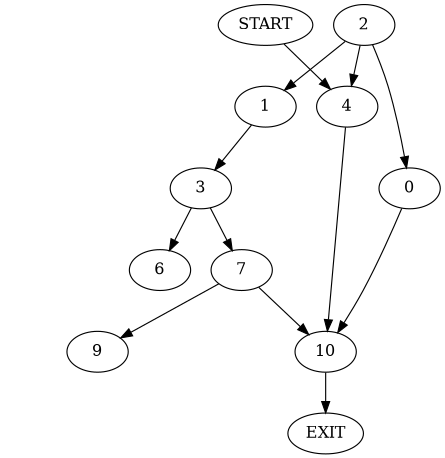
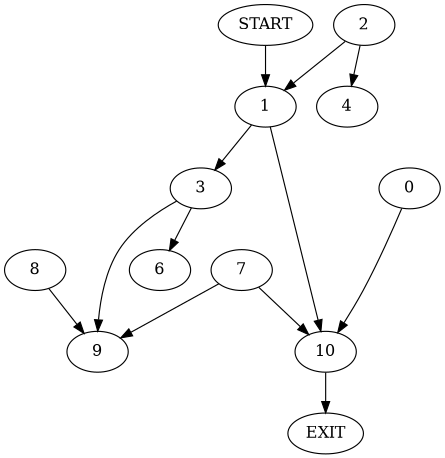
(303, 63) -> (266, 60)
(392, 100) -> none
(337, 223) -> (294, 223)
(219, 224) -> (120, 249)
none -> (35, 270)
